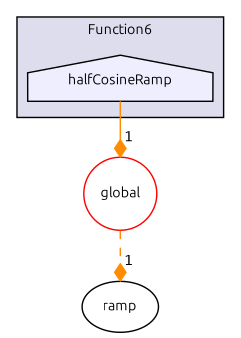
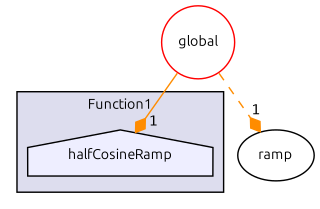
(120, 30) -> (120, 105)
(120, 126) -> (158, 100)
